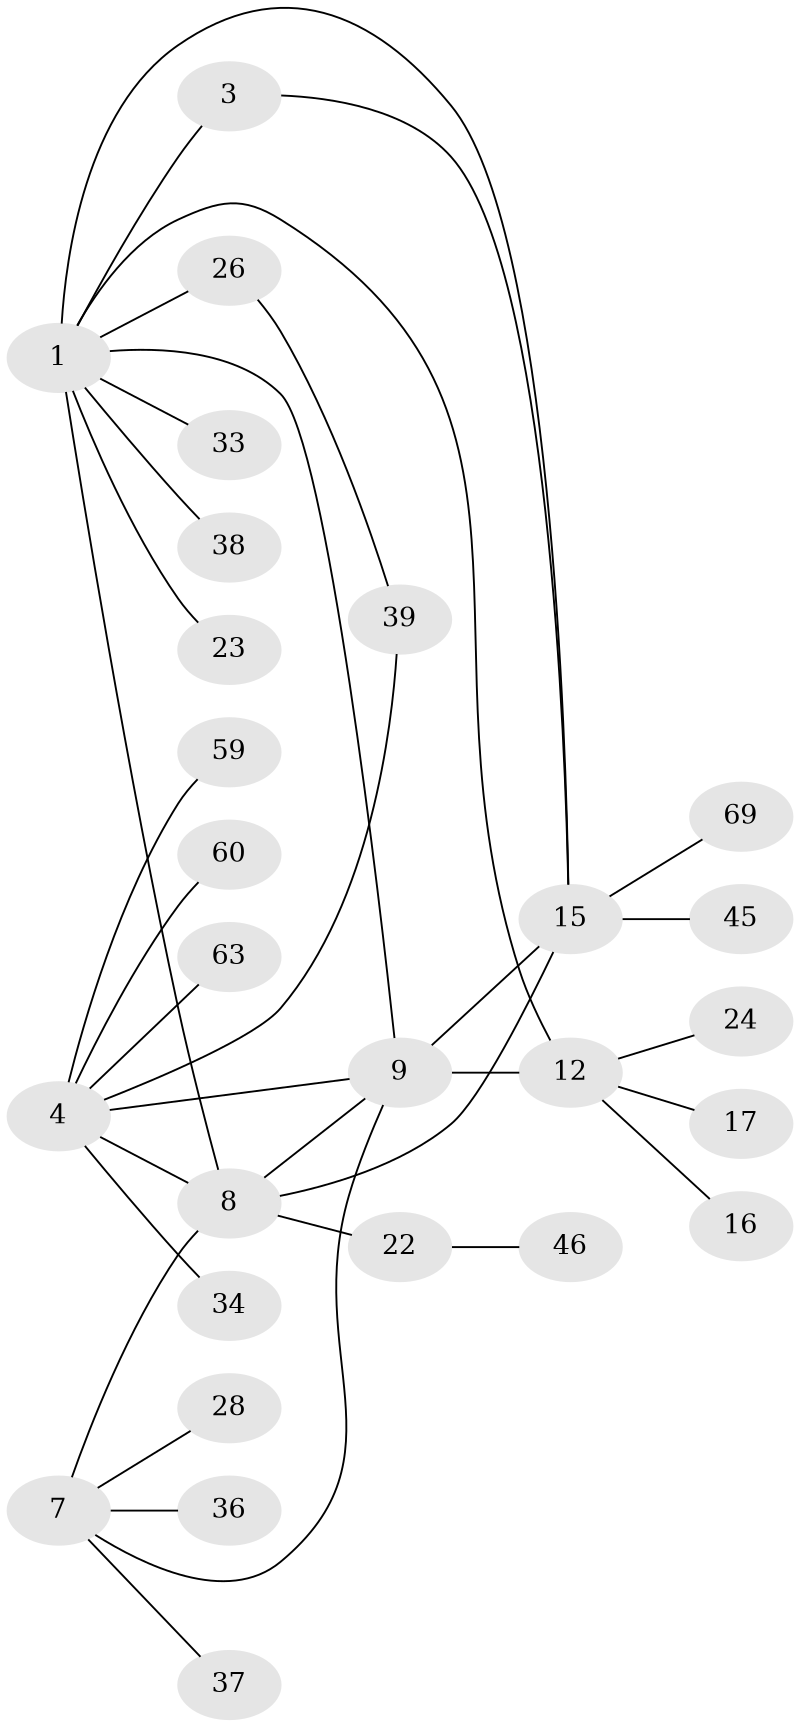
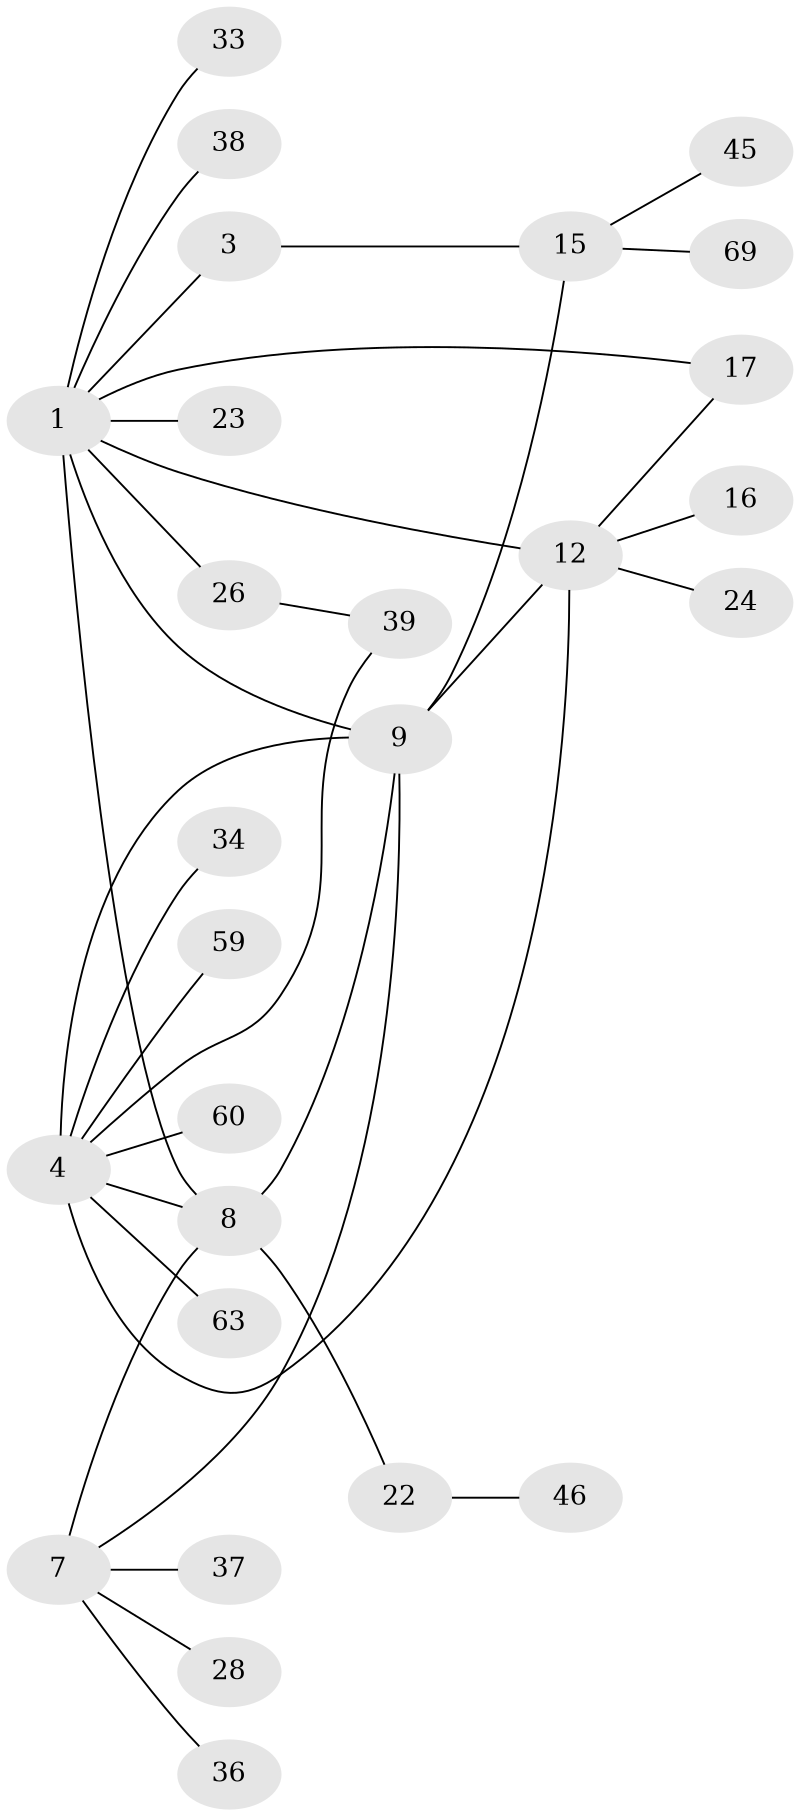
(489, 181) -> (392, 348)
(456, 1119) -> none
none -> (451, 1164)
